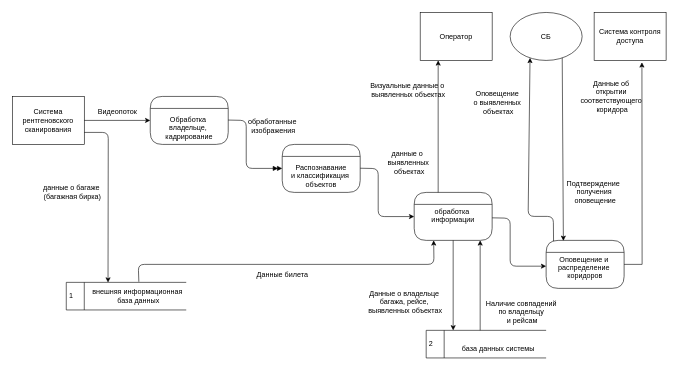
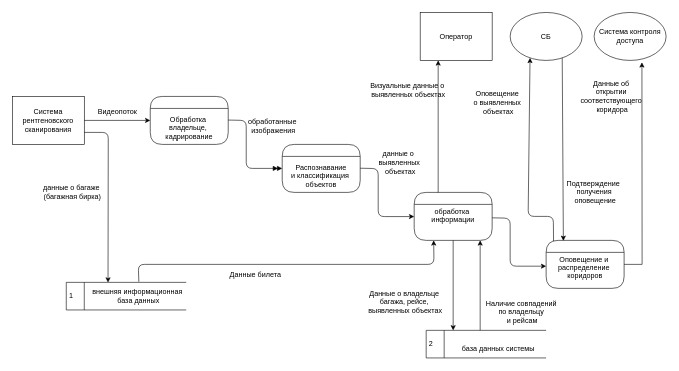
(630, 36) -> (630, 36)
(408, 162) -> (399, 162)
(282, 275) -> (255, 275)
